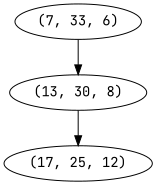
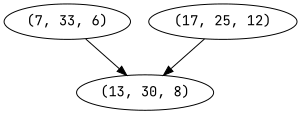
(78, 123) -> (188, 54)
